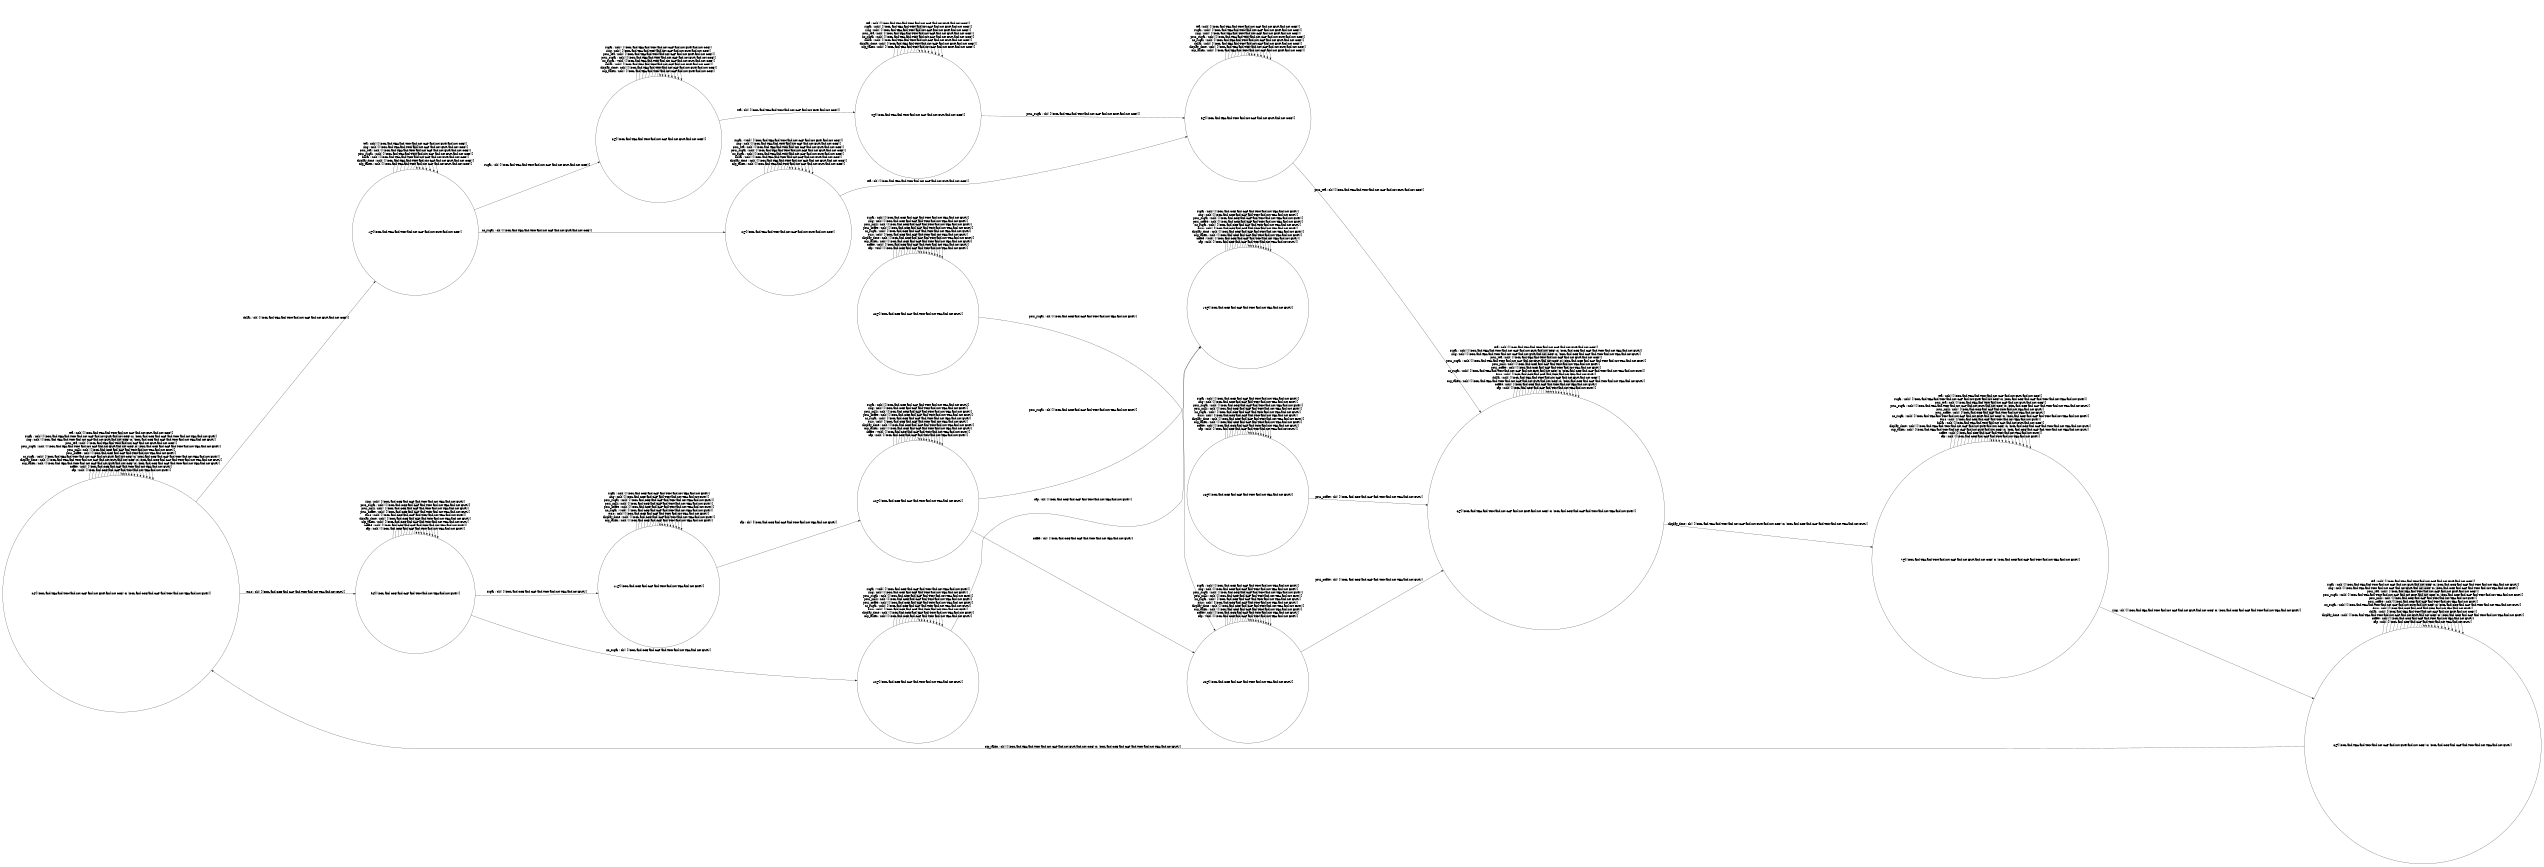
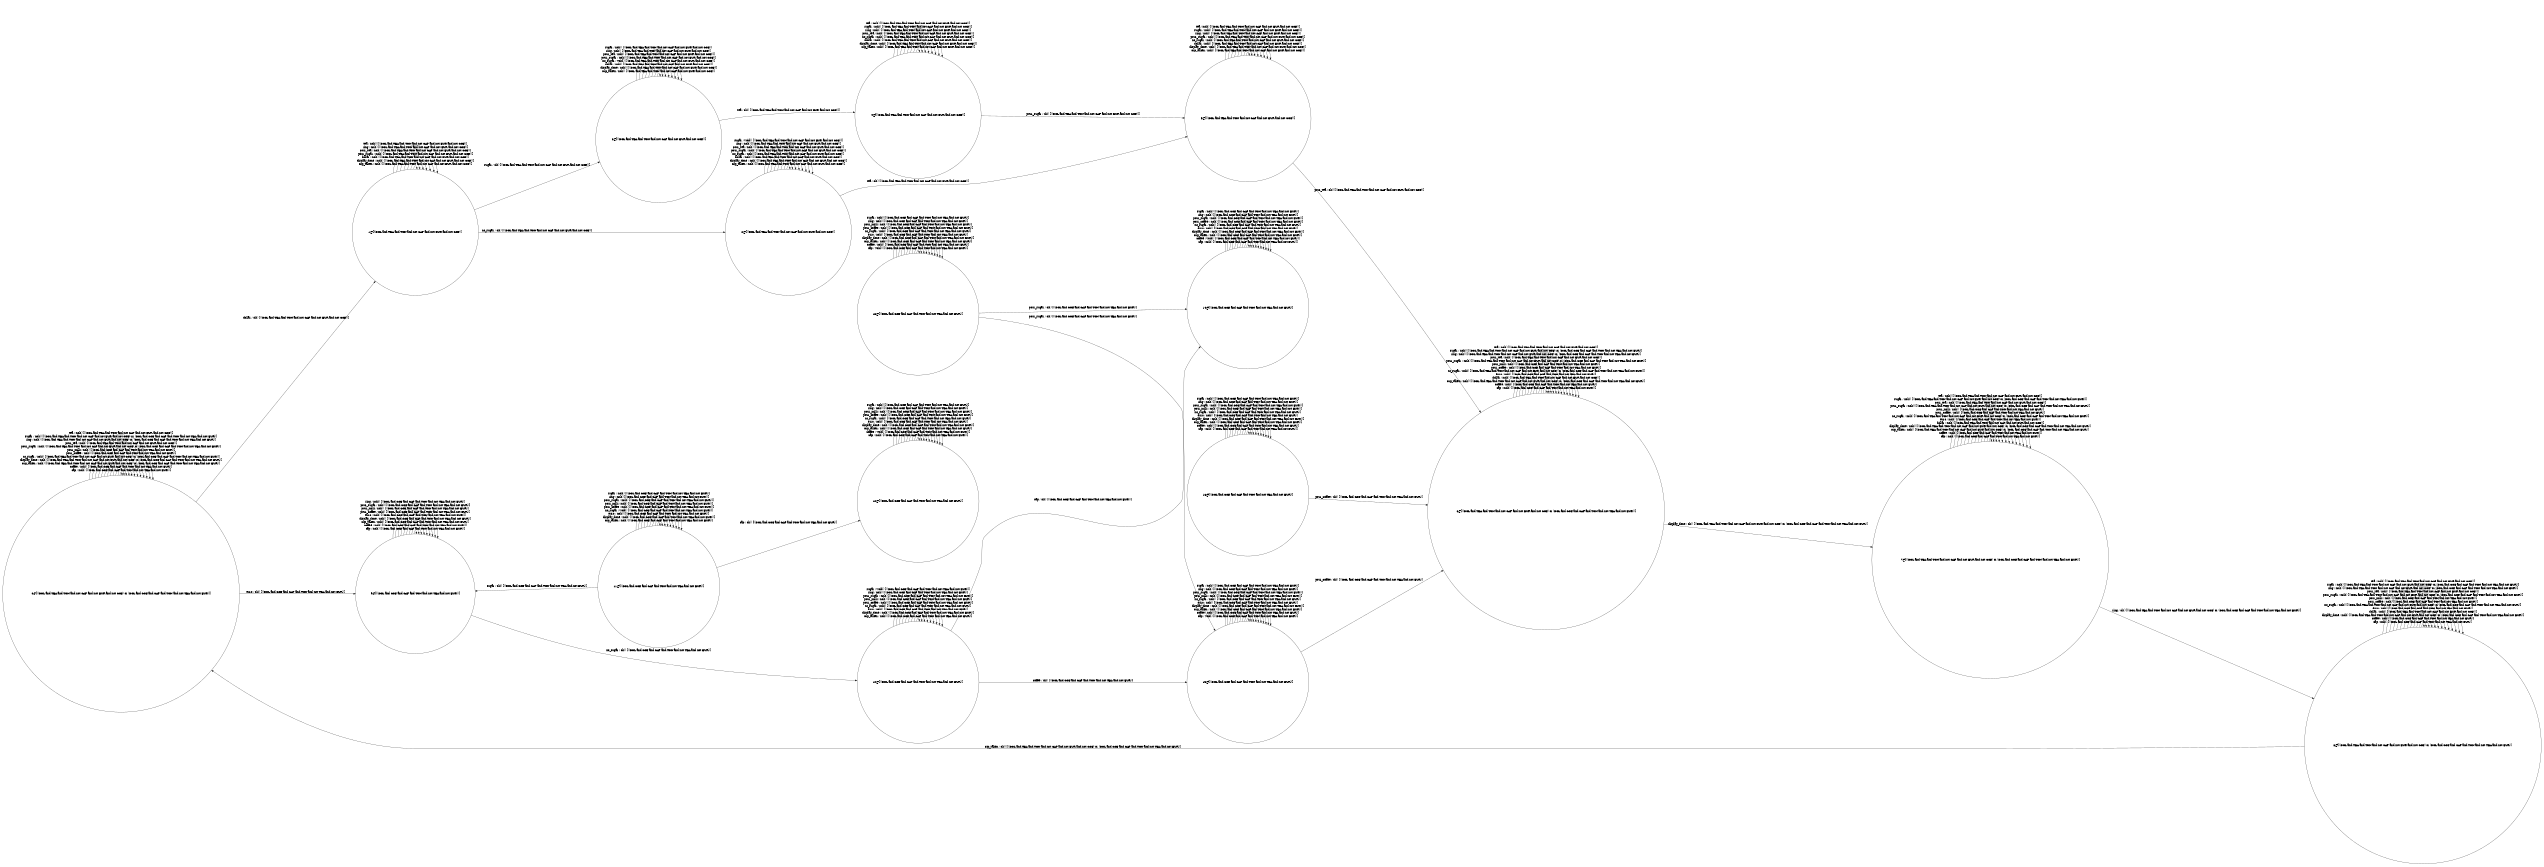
(1120, 460) -> (1082, 311)
(1082, 591) -> (1082, 682)
(536, 595) -> (537, 589)
